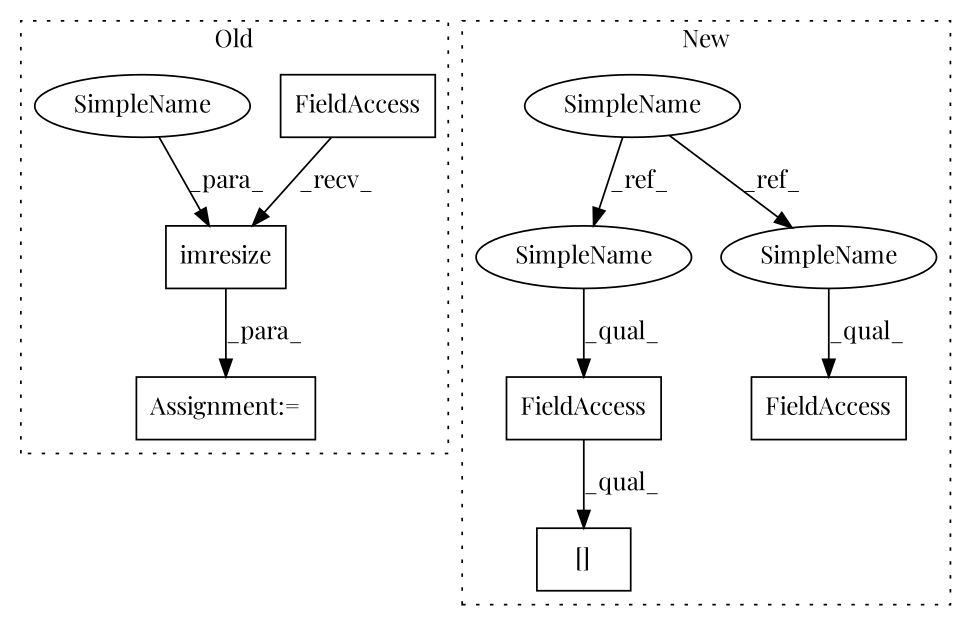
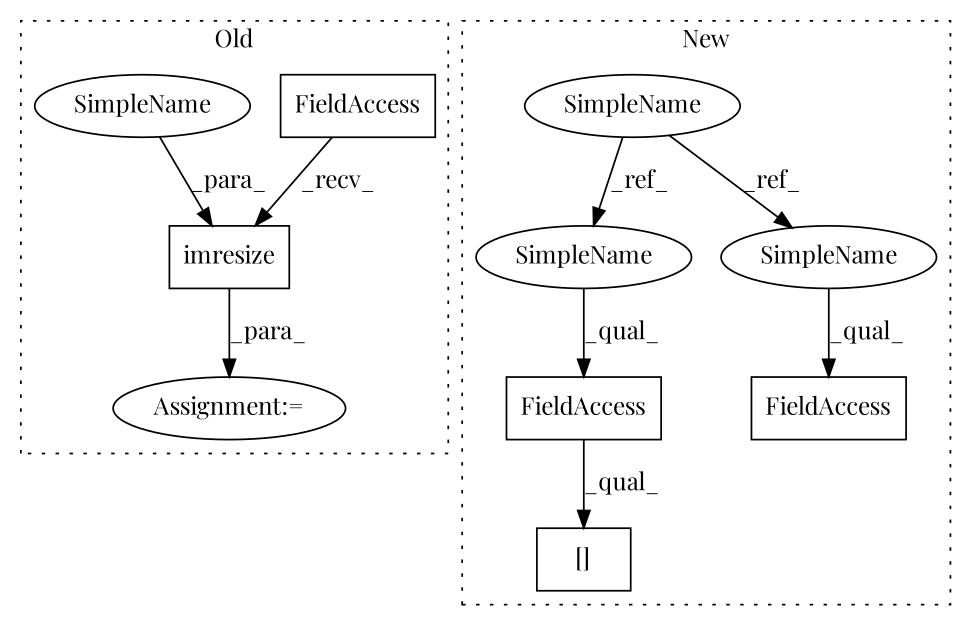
(226, 408) -> (229, 408)
